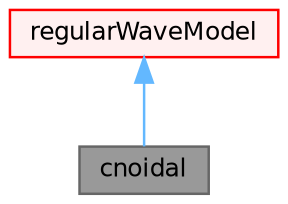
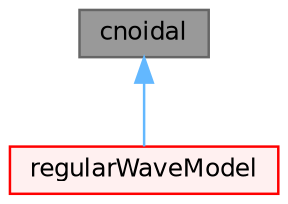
(144, 115) -> (144, 115)
